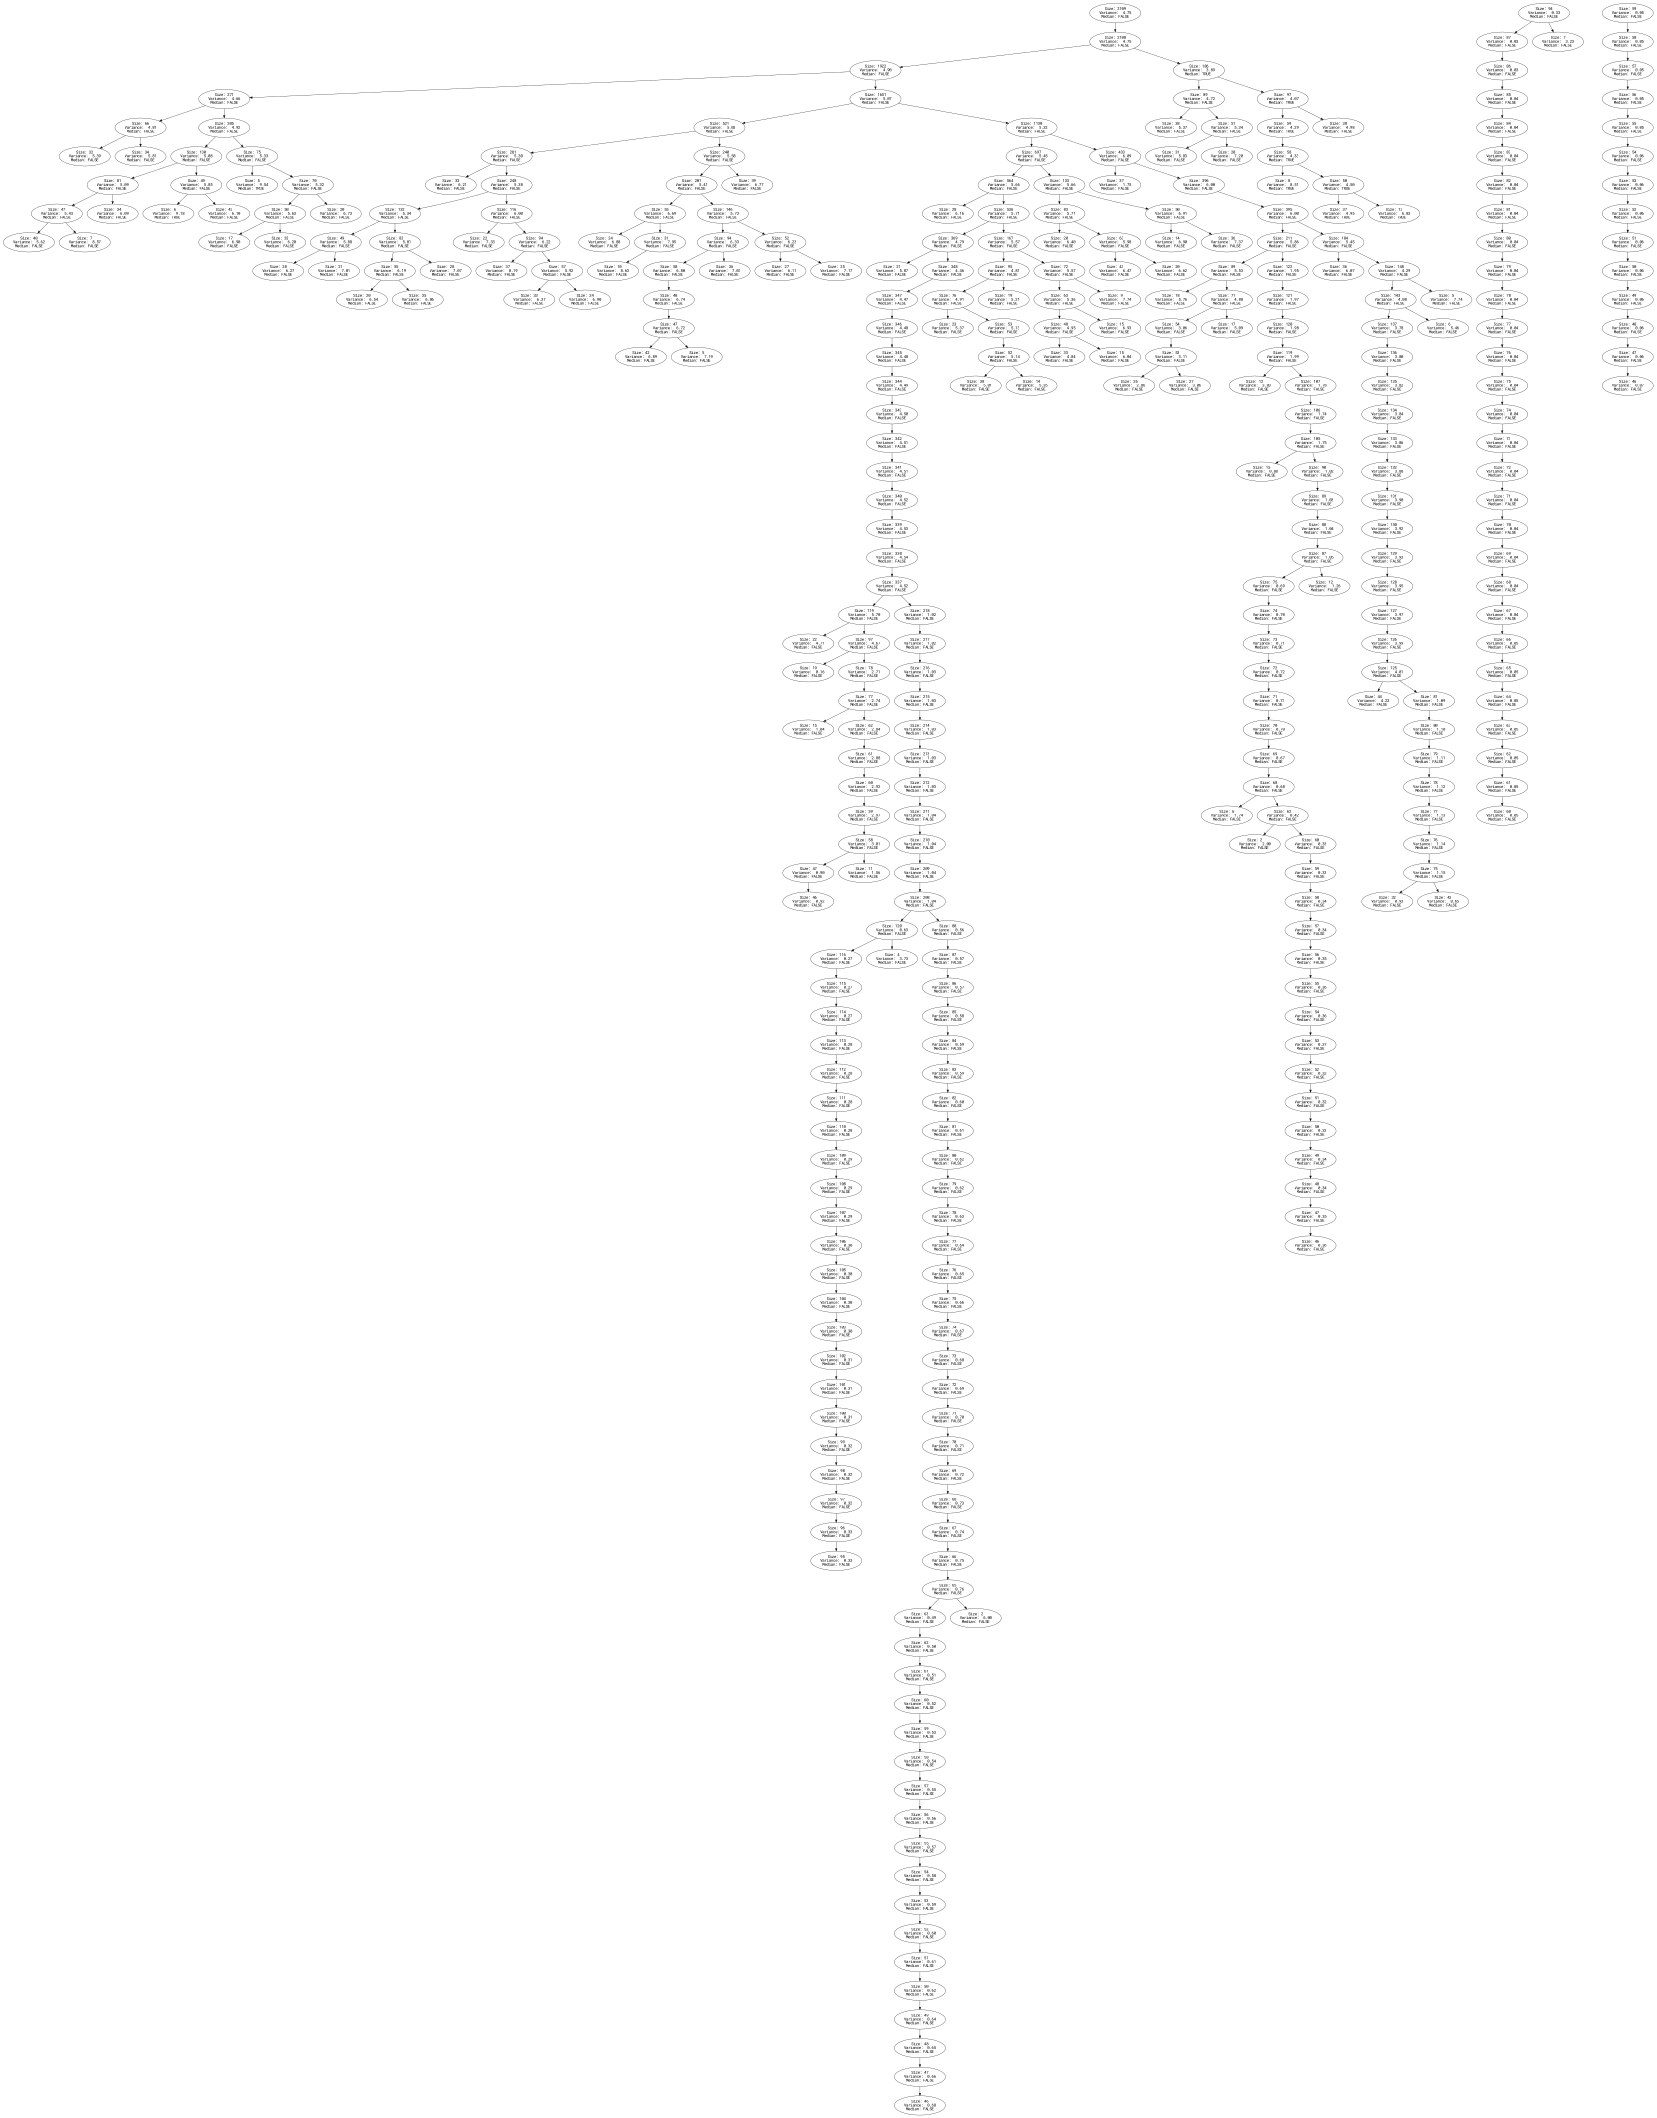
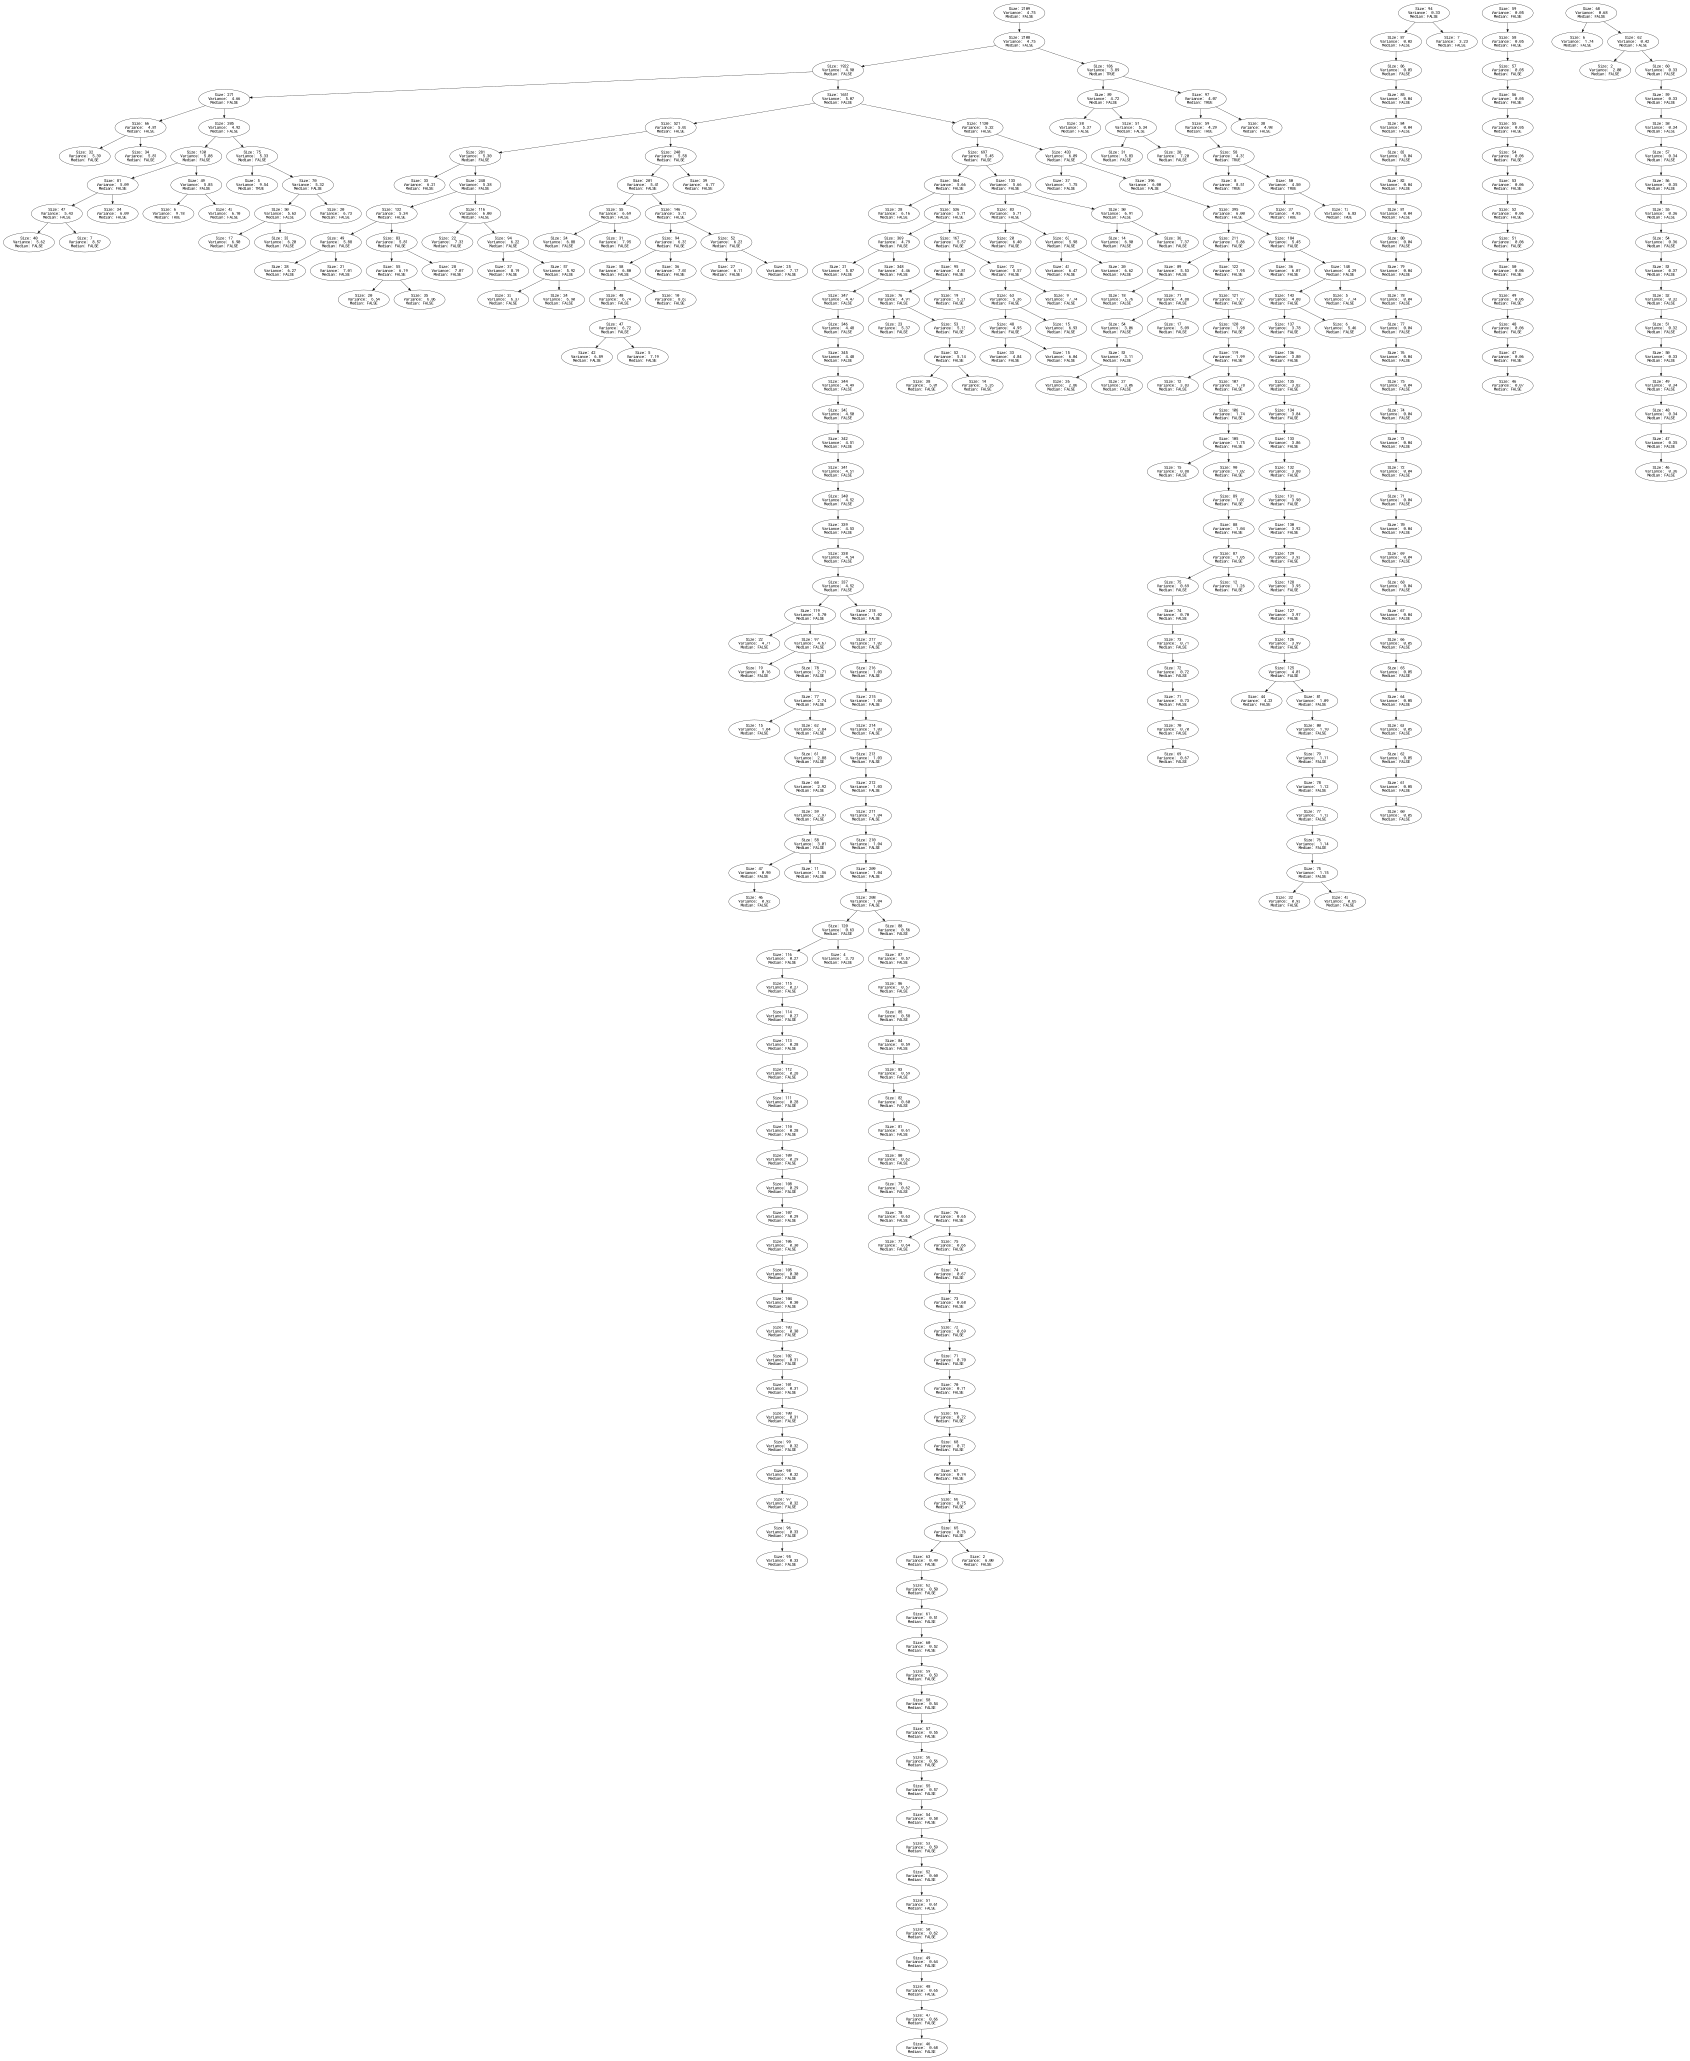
(638, 256) -> (642, 285)
(1269, 771) -> none
(948, 1259) -> (923, 1231)
